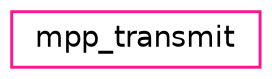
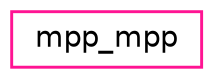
(136, 39) -> (107, 39)
